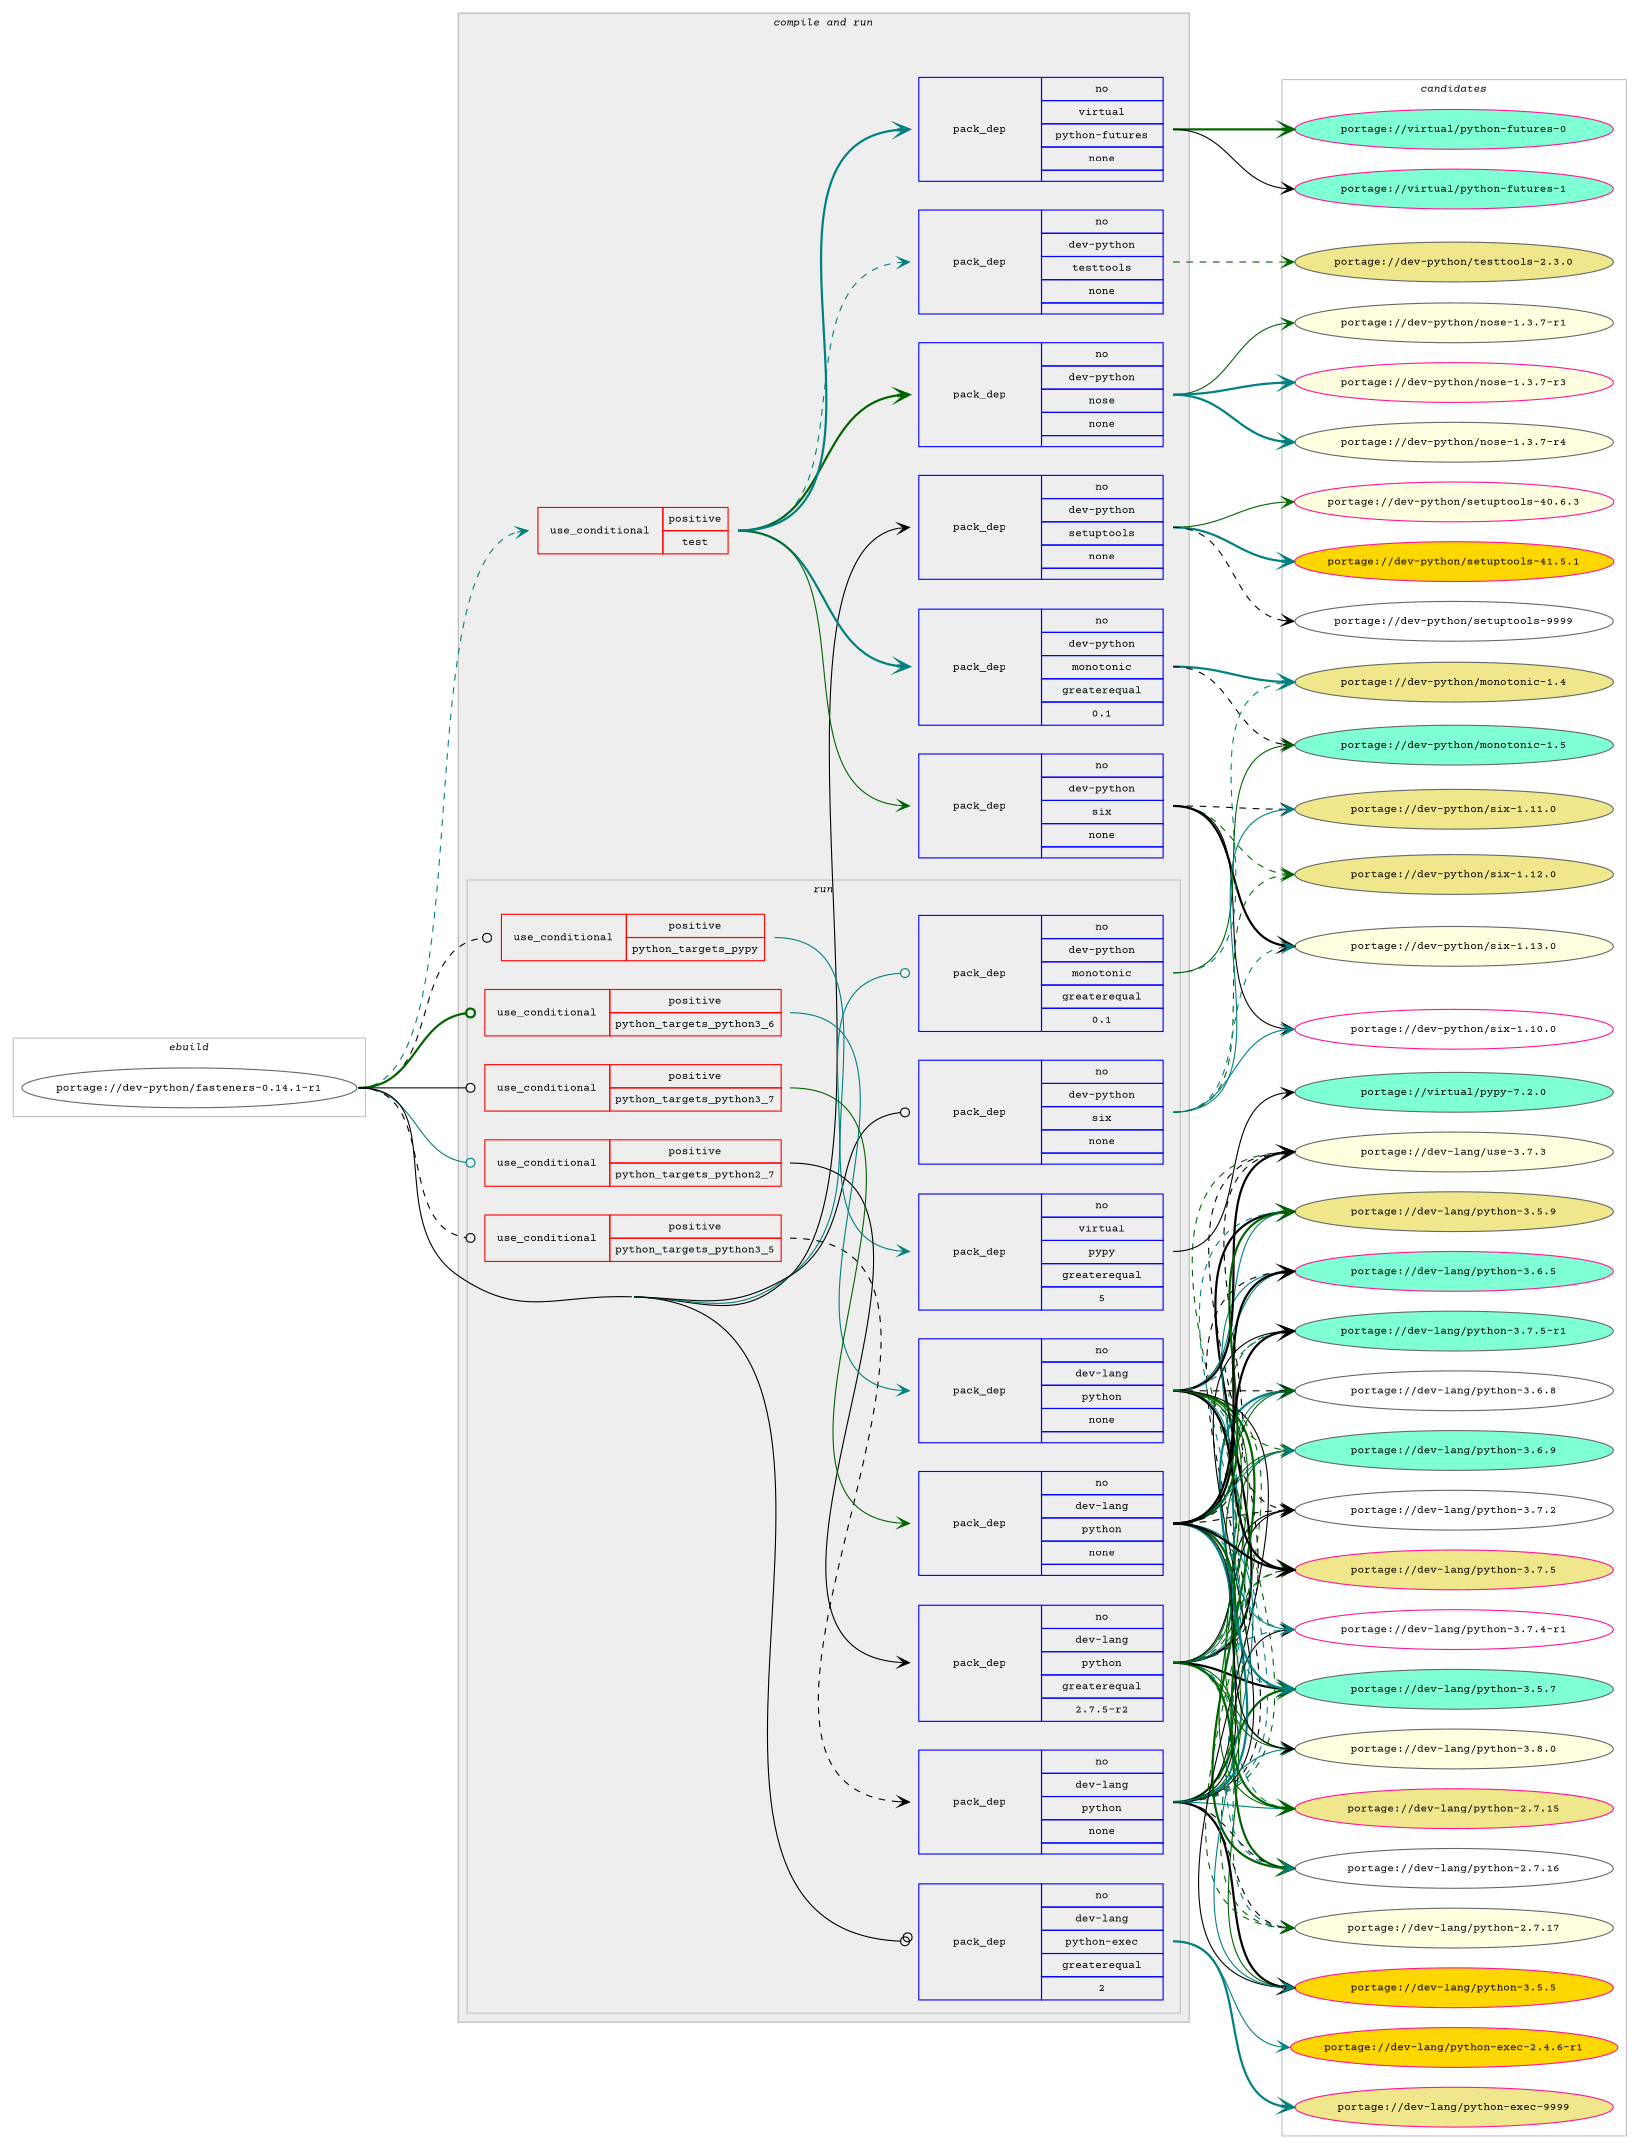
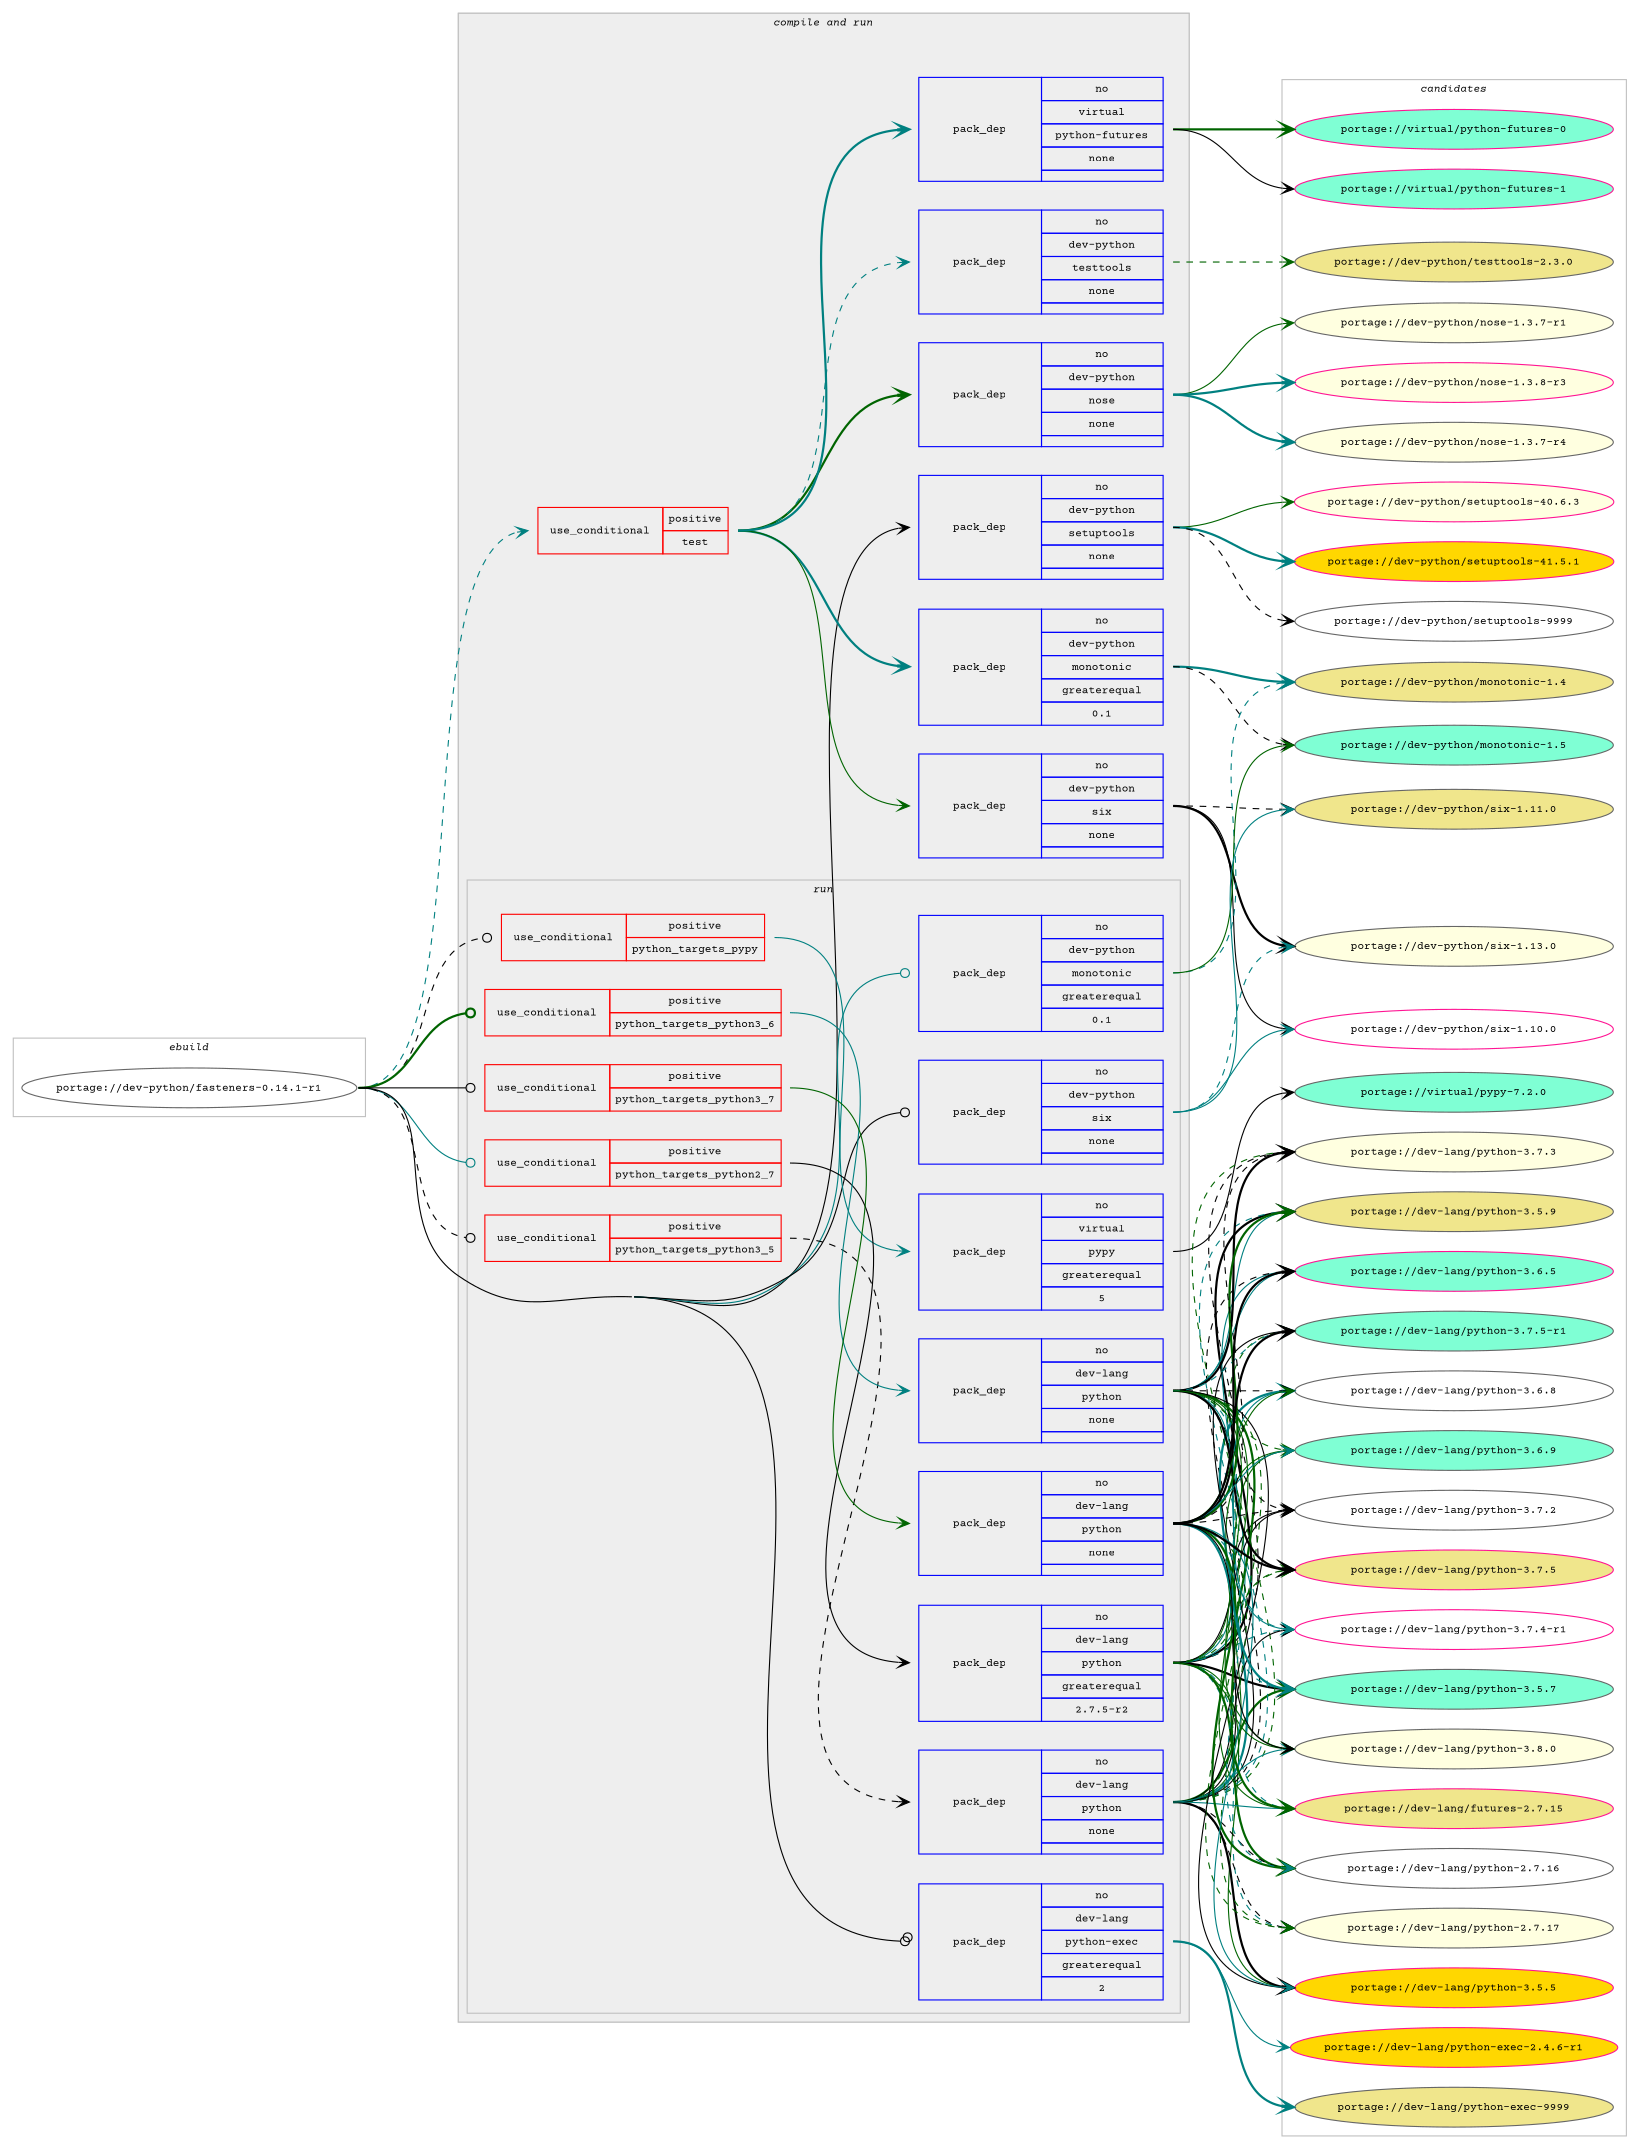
(1454, 383) -> (1454, 383)
(1454, 874) -> none
(1454, 1152) -> (1454, 1152)
(1454, 1809) -> (1454, 1809)
(1454, 2107) -> (1454, 2107)
